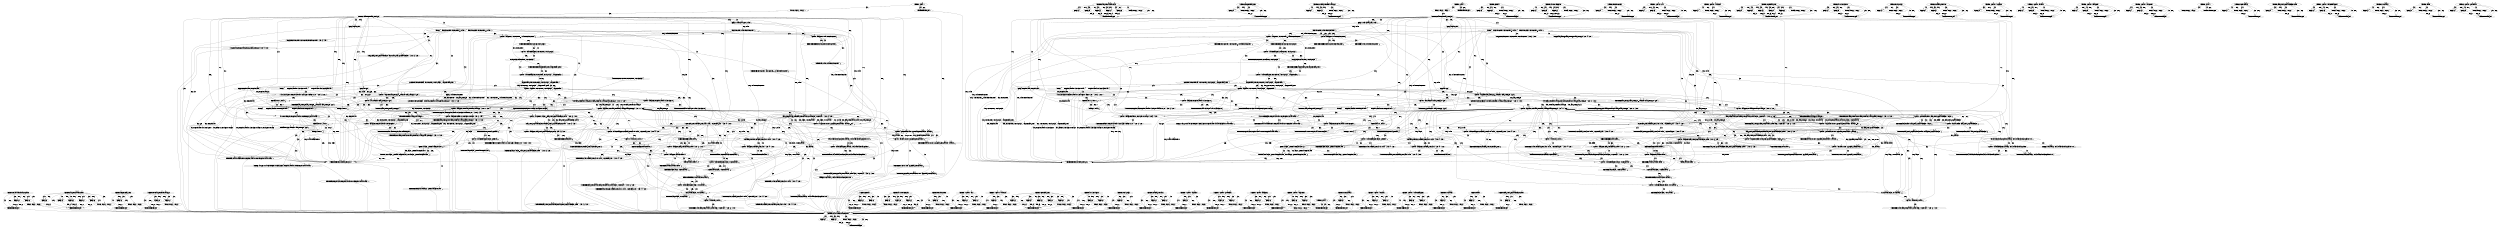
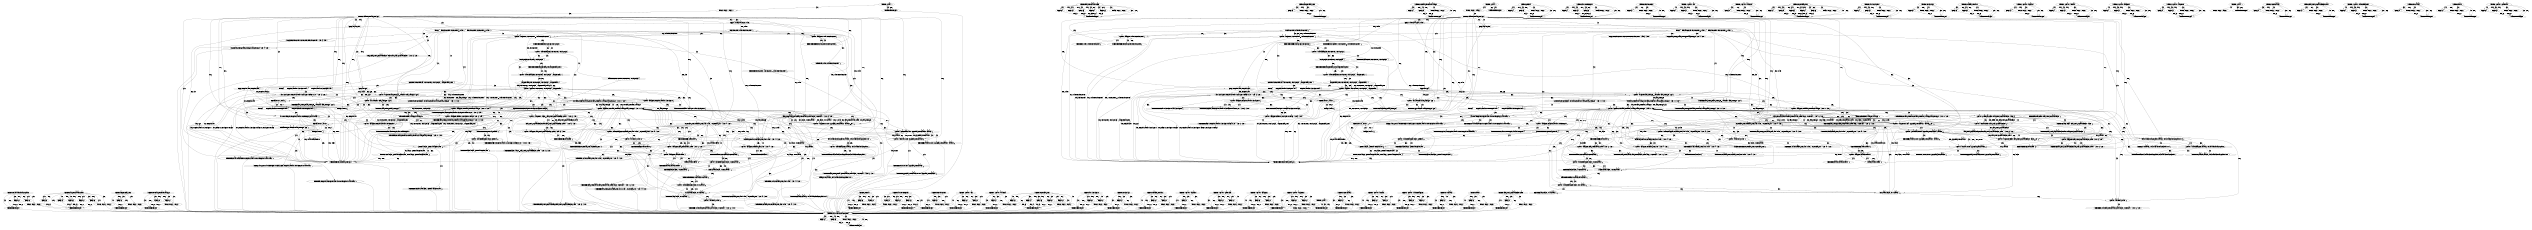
(1967, 128) -> (2023, 121)
